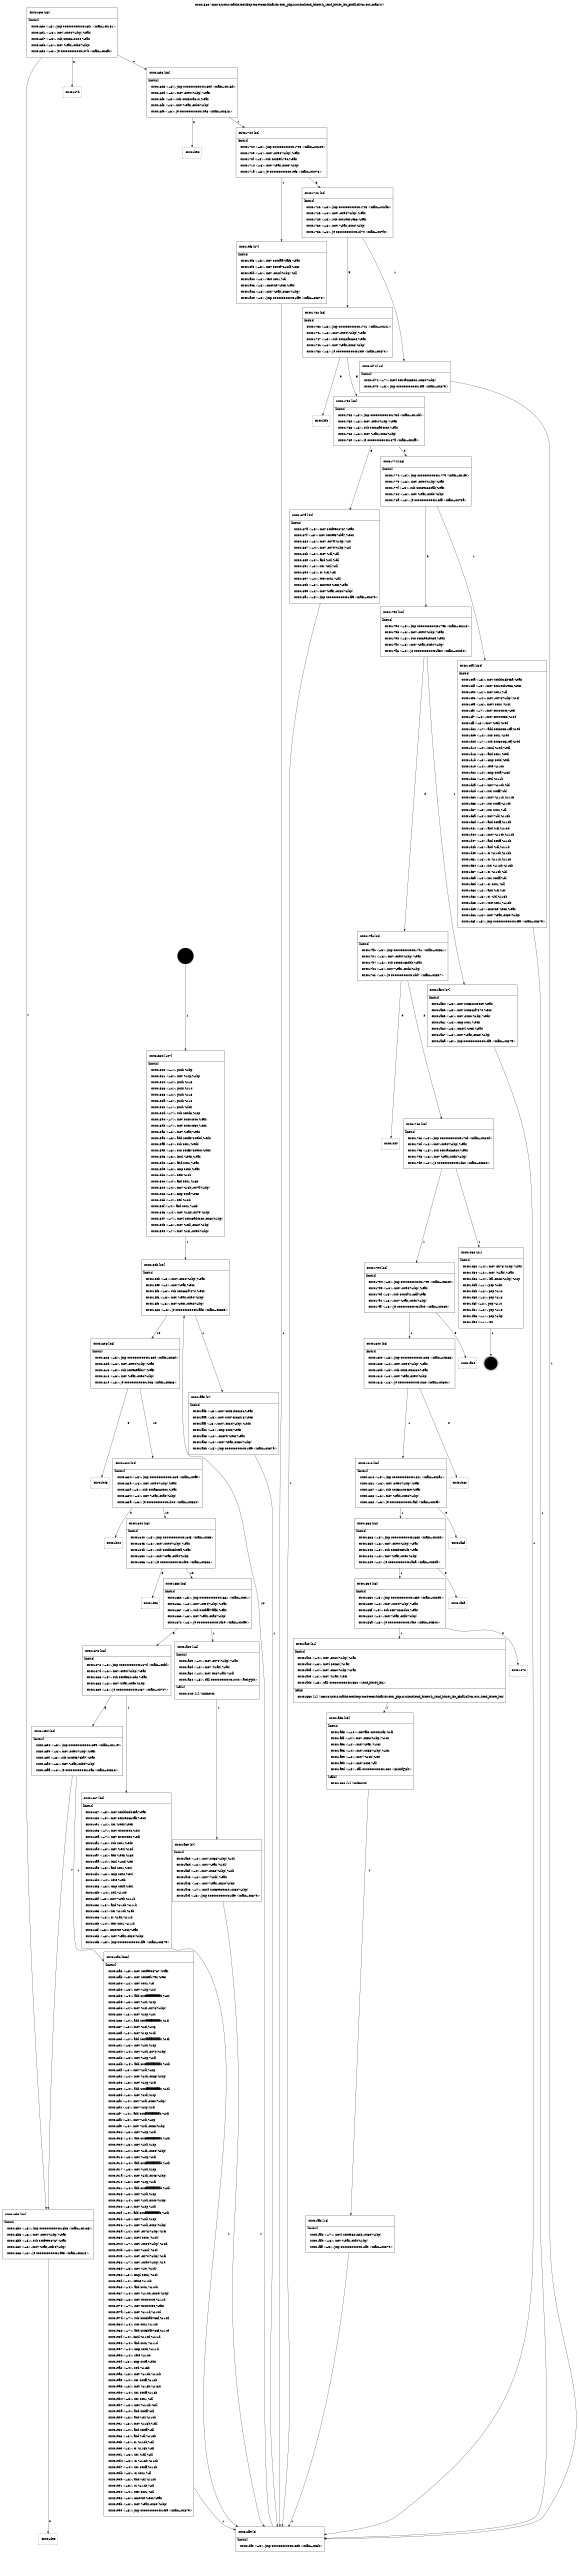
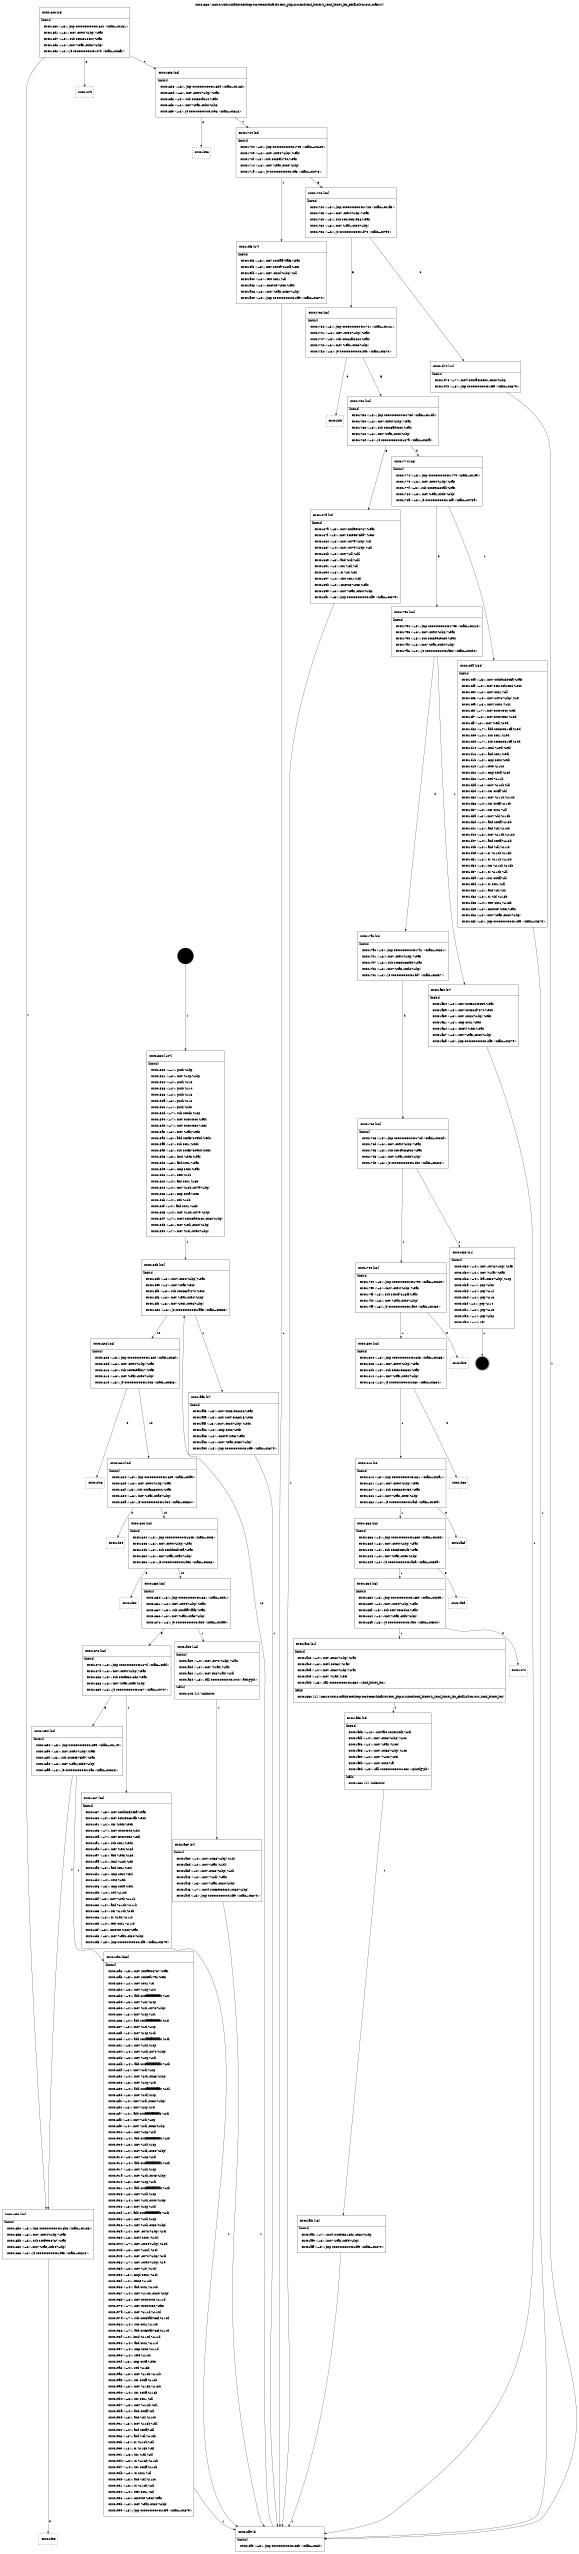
(394, 273) -> (420, 273)
(391, 1144) -> none
